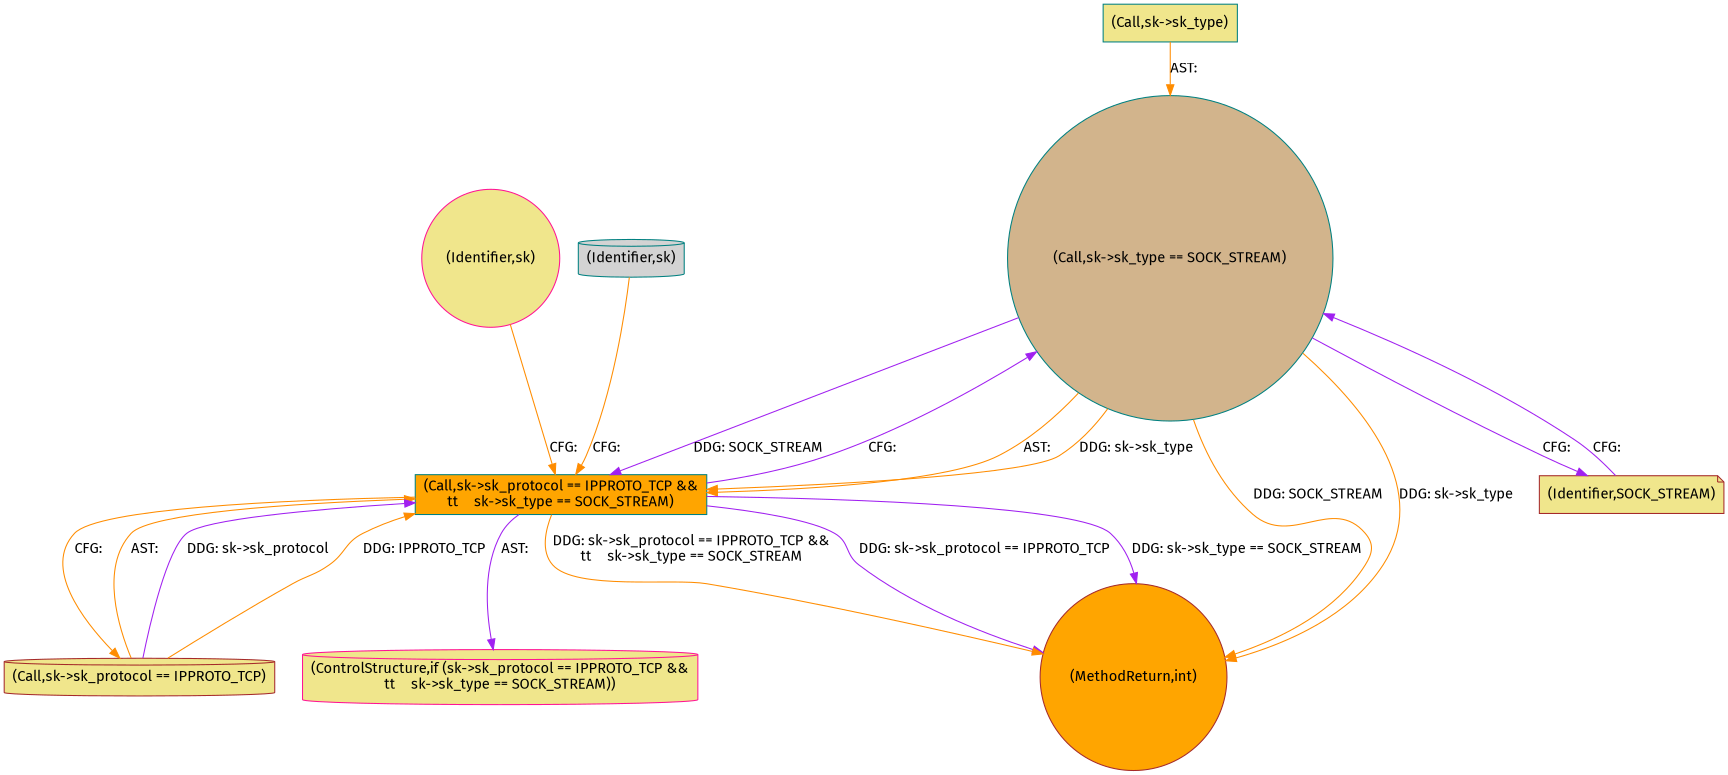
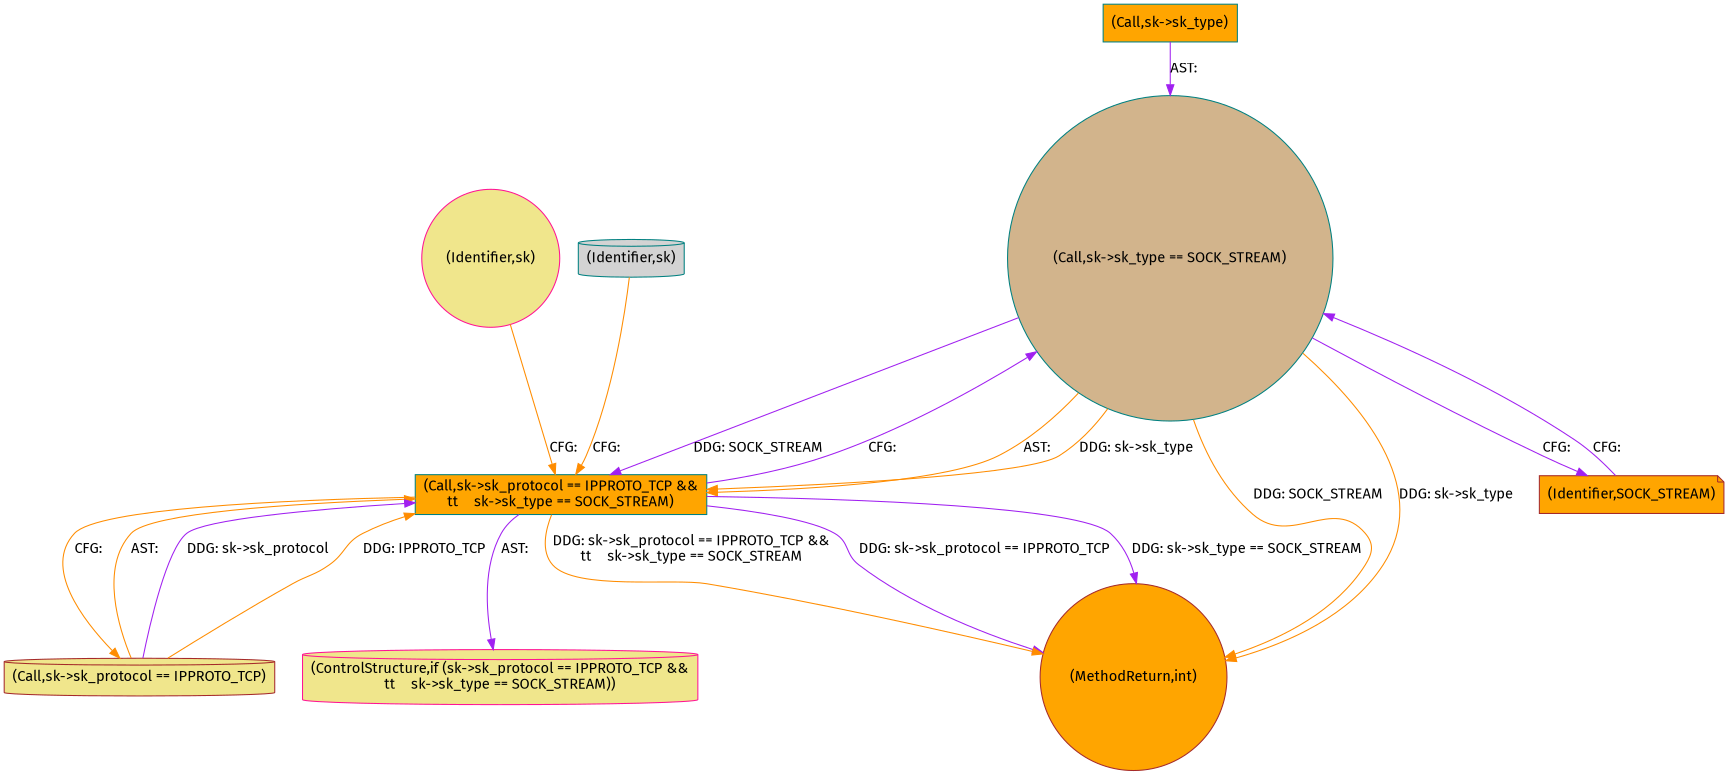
(1170, 23) -> (1170, 23)
(1170, 63) -> (1170, 63)
(1632, 495) -> (1632, 495)
